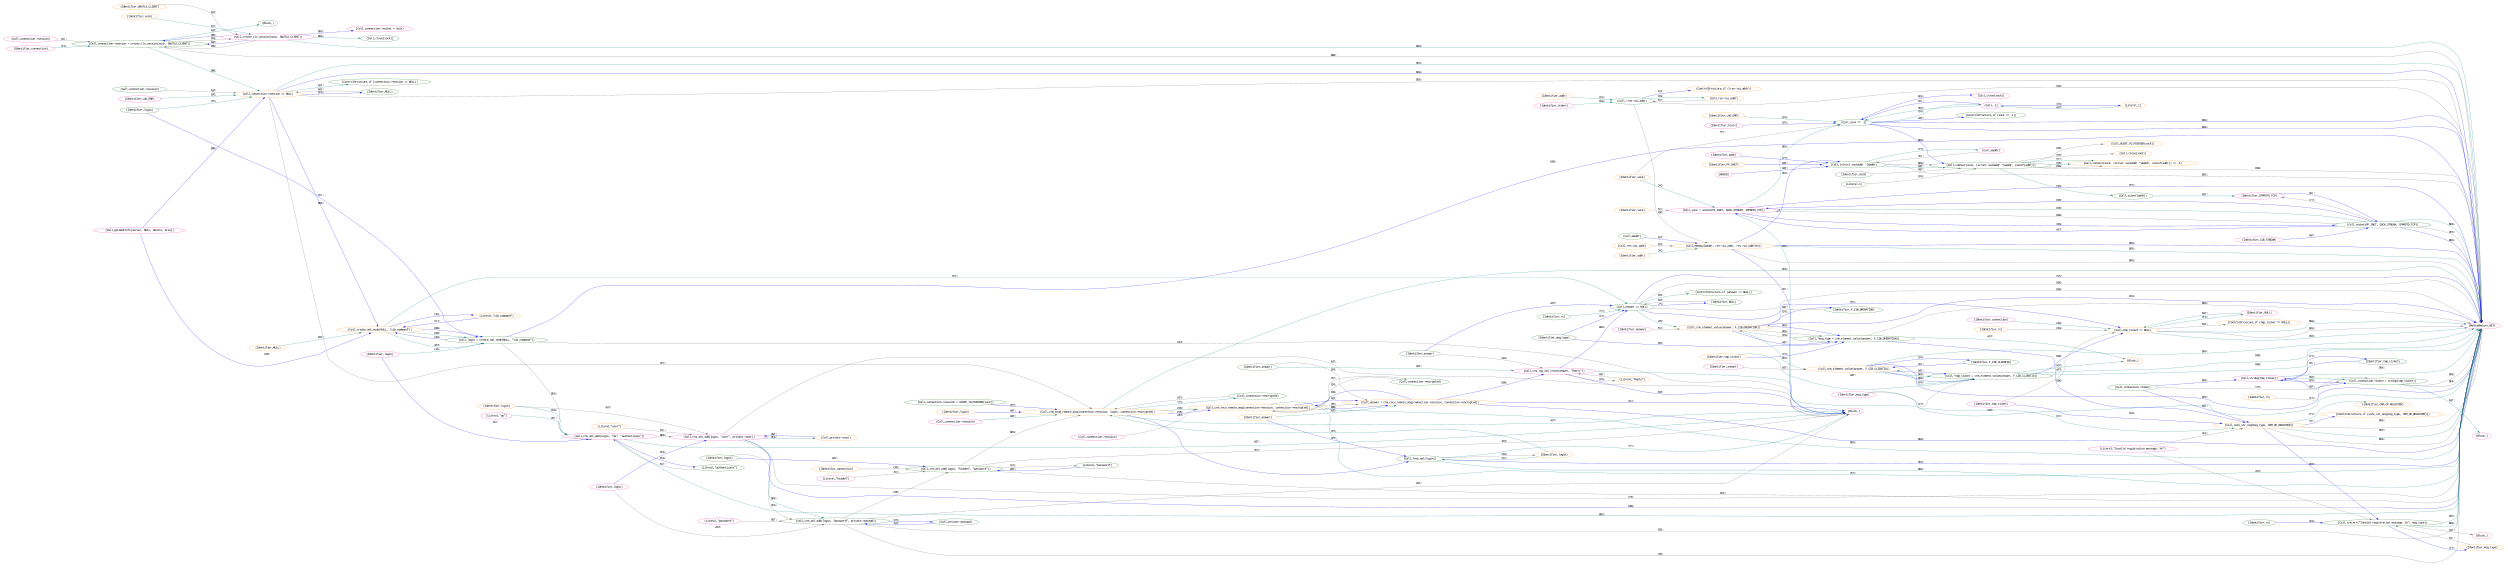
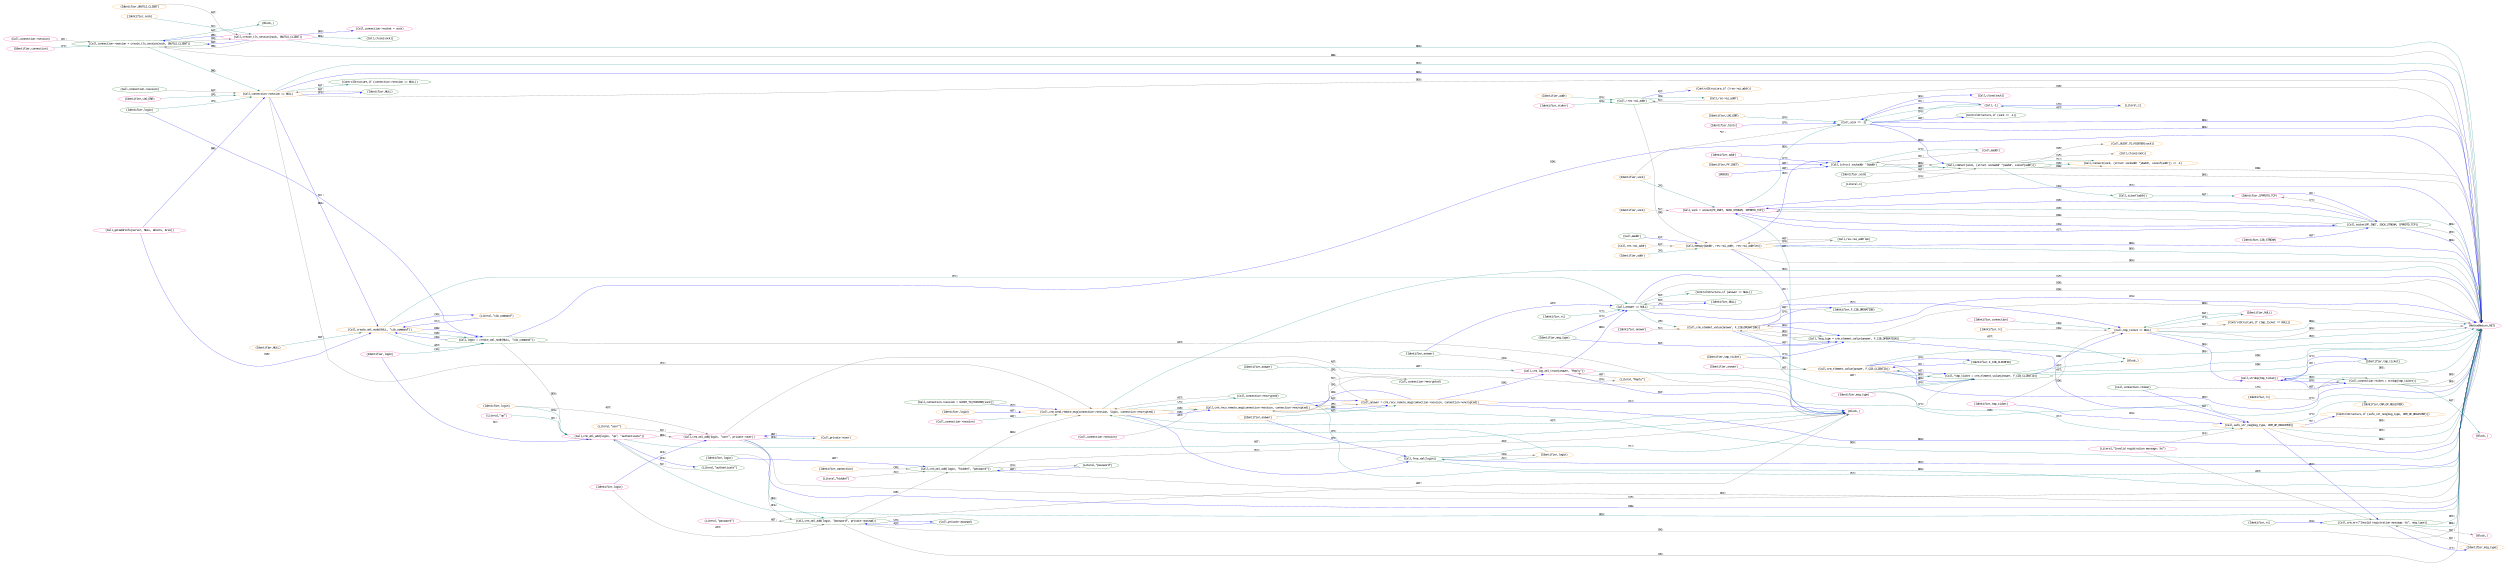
none -> (1854, 239)
(2195, 383) -> (2205, 347)
